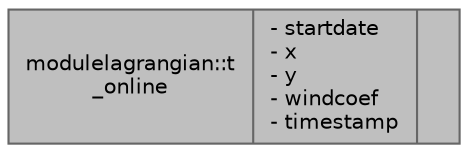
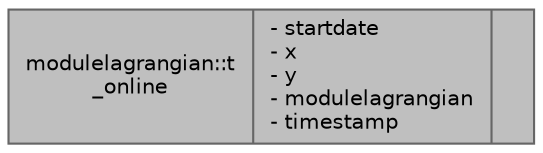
(326, 99) -> (372, 99)
